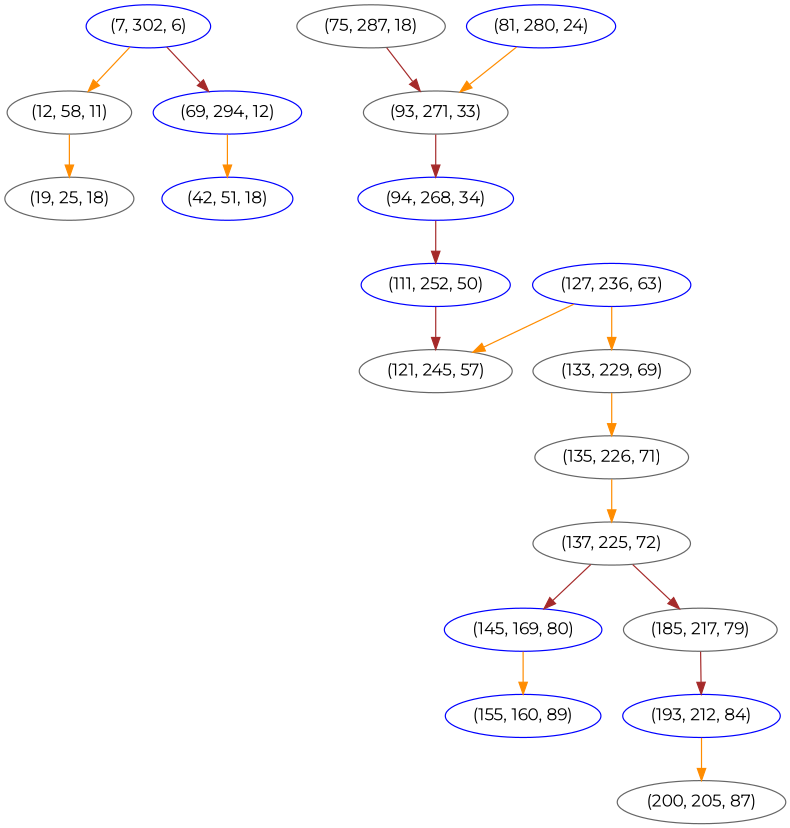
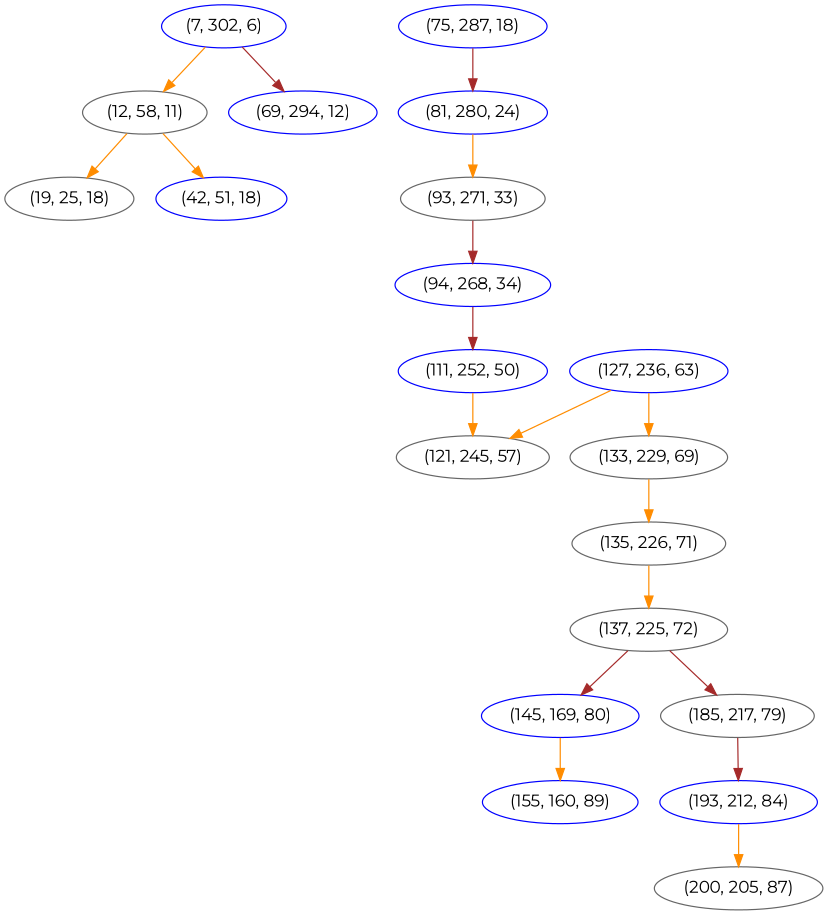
(371, 26) -> (473, 26)
(400, 65) -> (473, 64)
(227, 150) -> (179, 151)
(436, 322) -> (473, 408)
